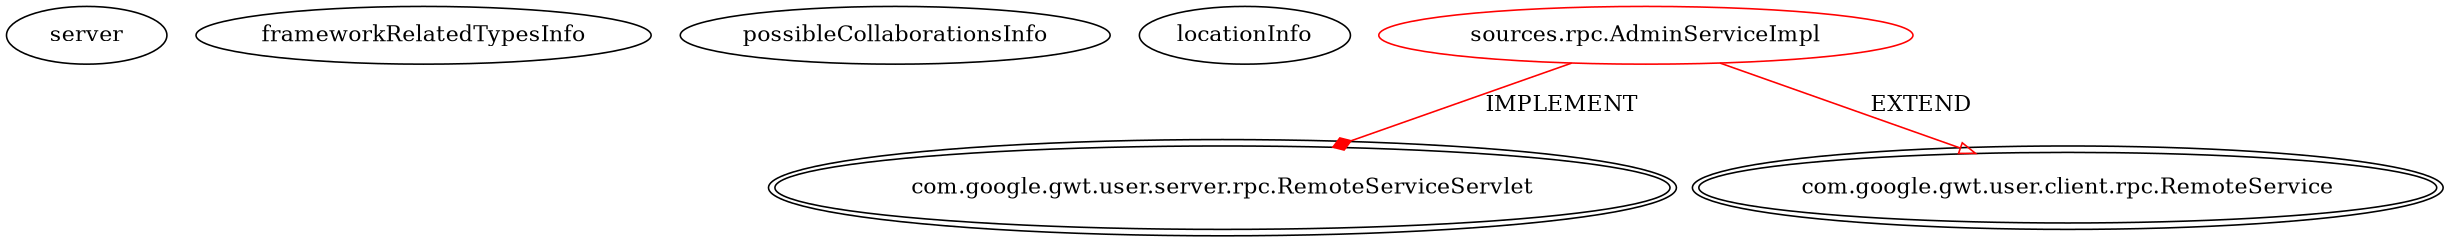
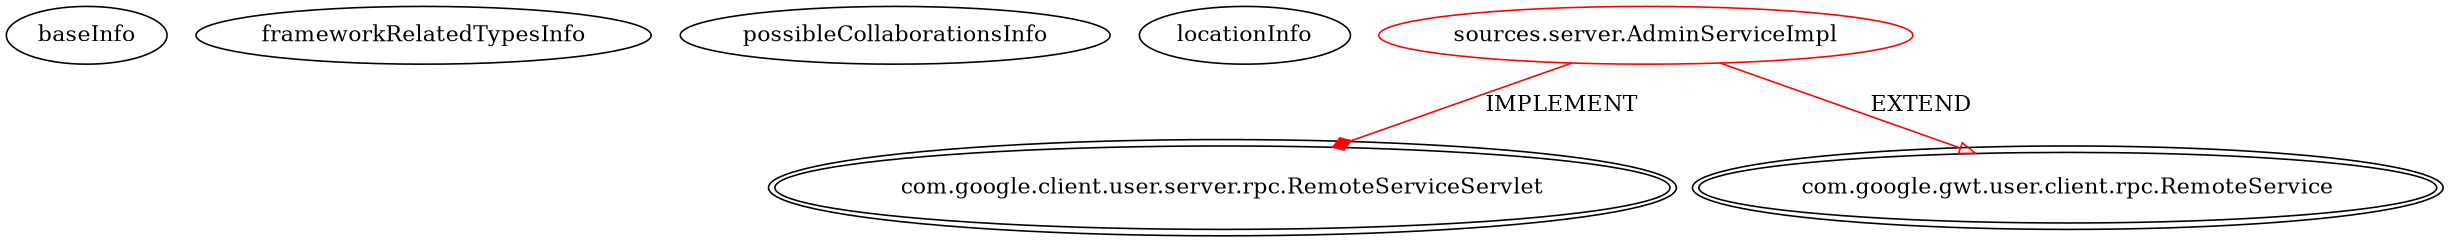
(87, 35) -> (87, 35)
(1646, 35) -> (1646, 35)
(1222, 188) -> (1222, 188)
